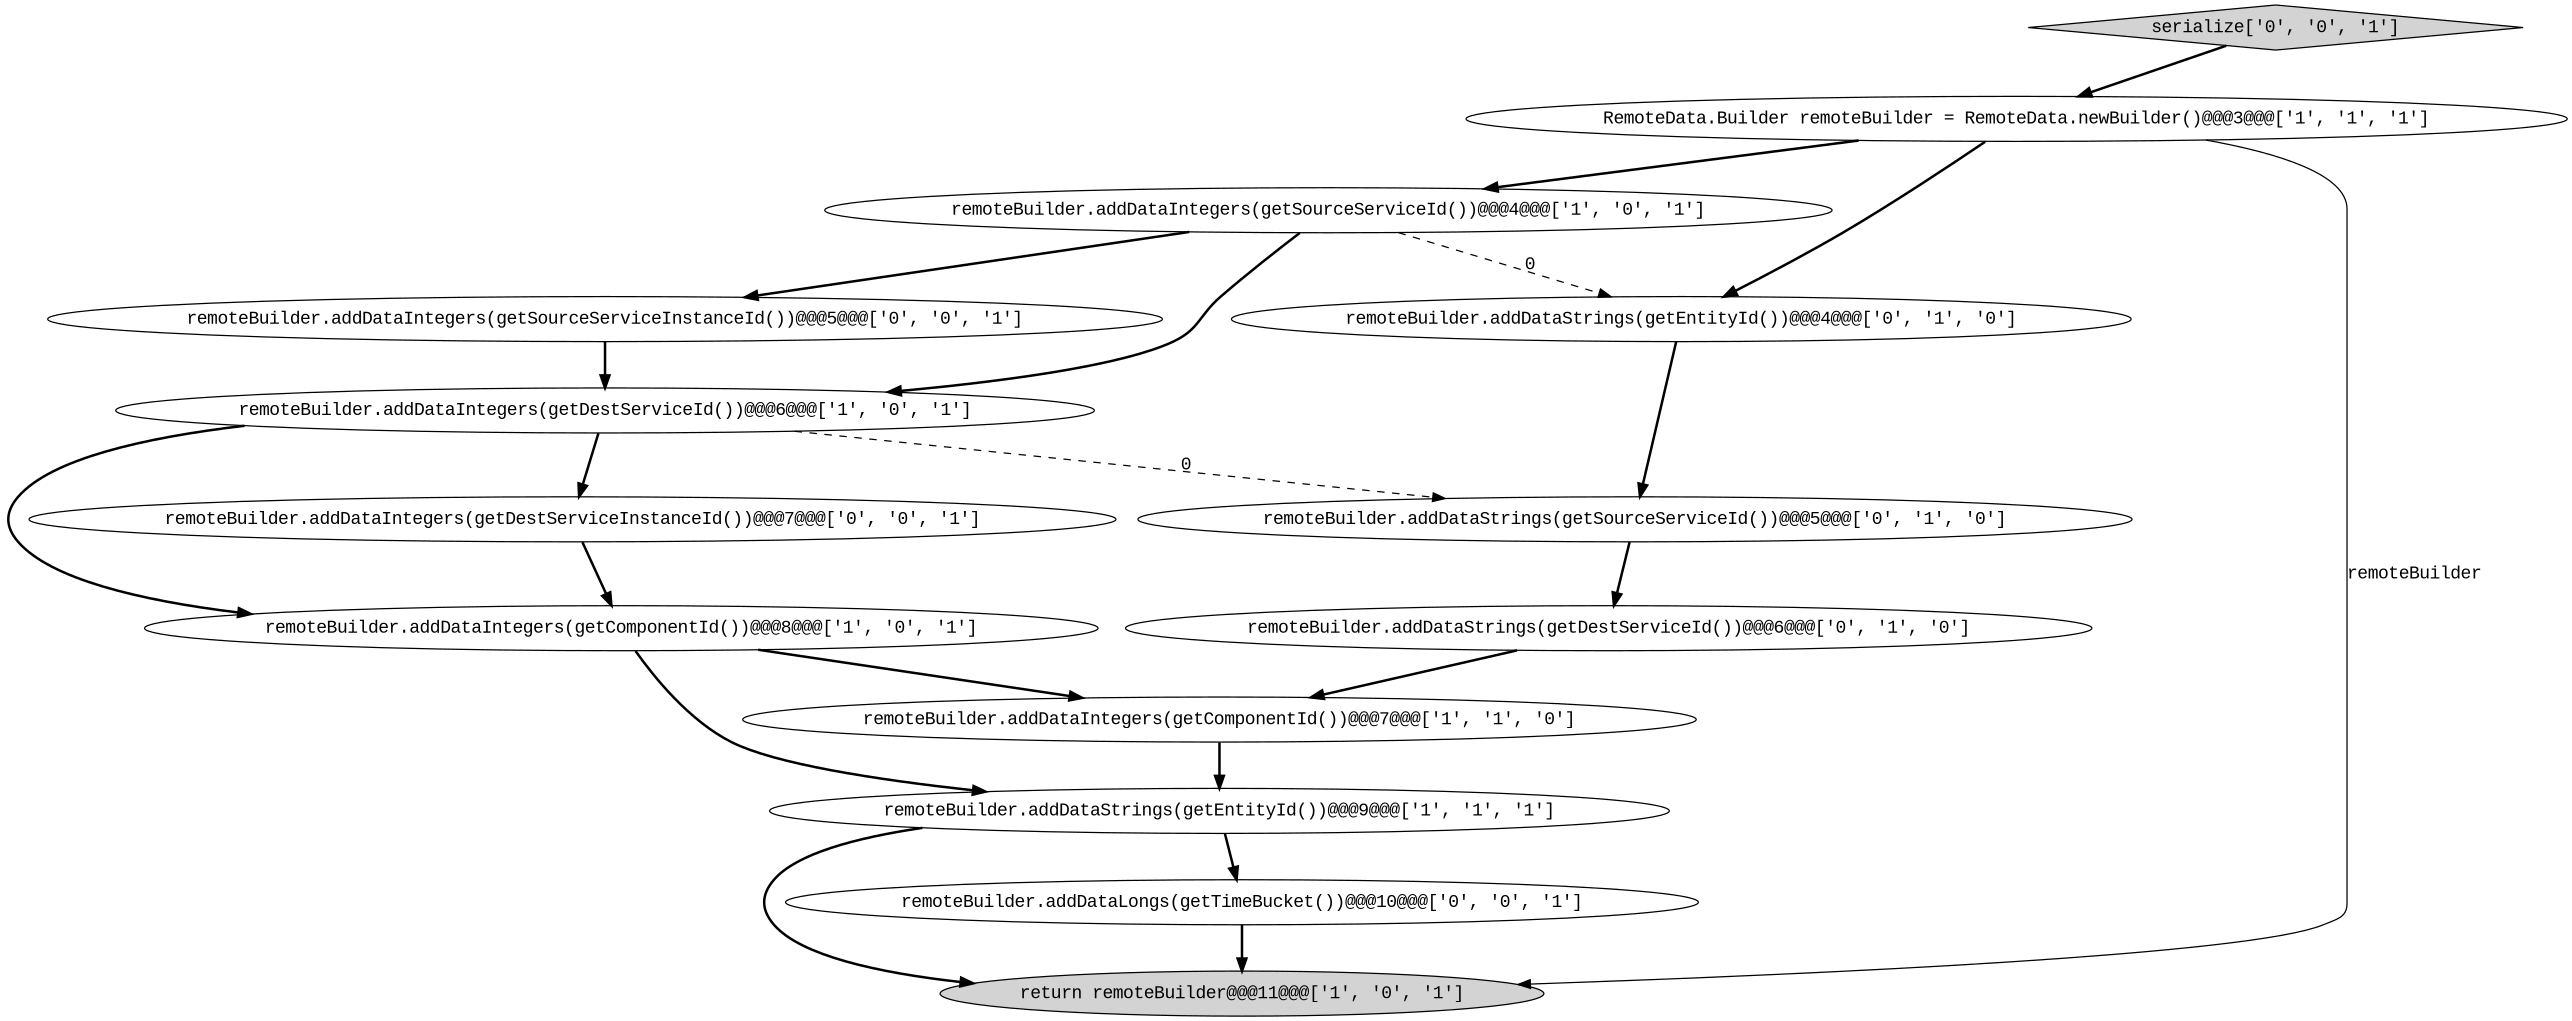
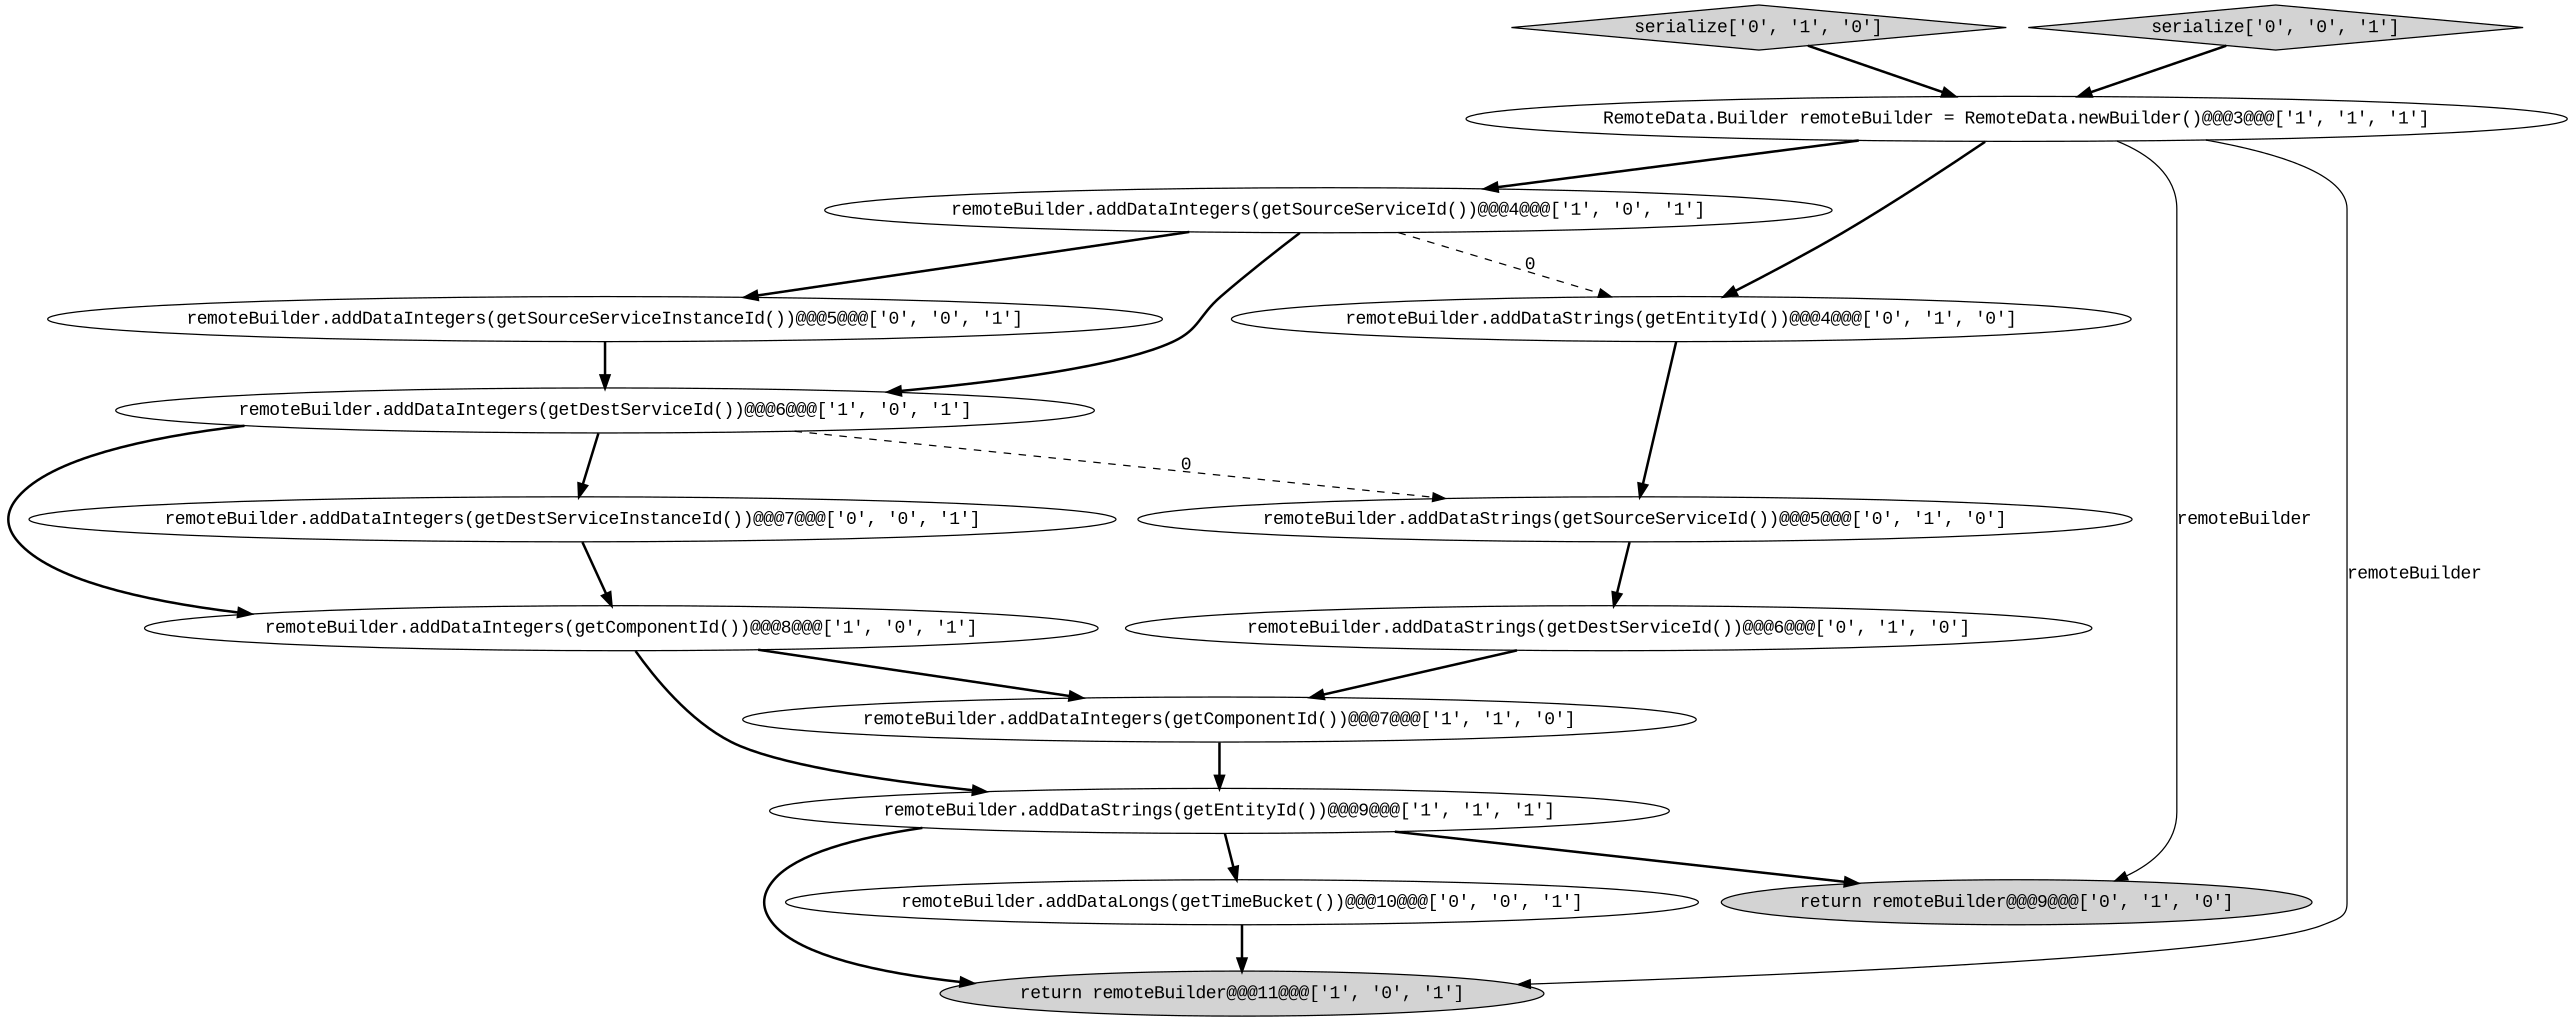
none -> (1759, 28)
none -> (2017, 902)
